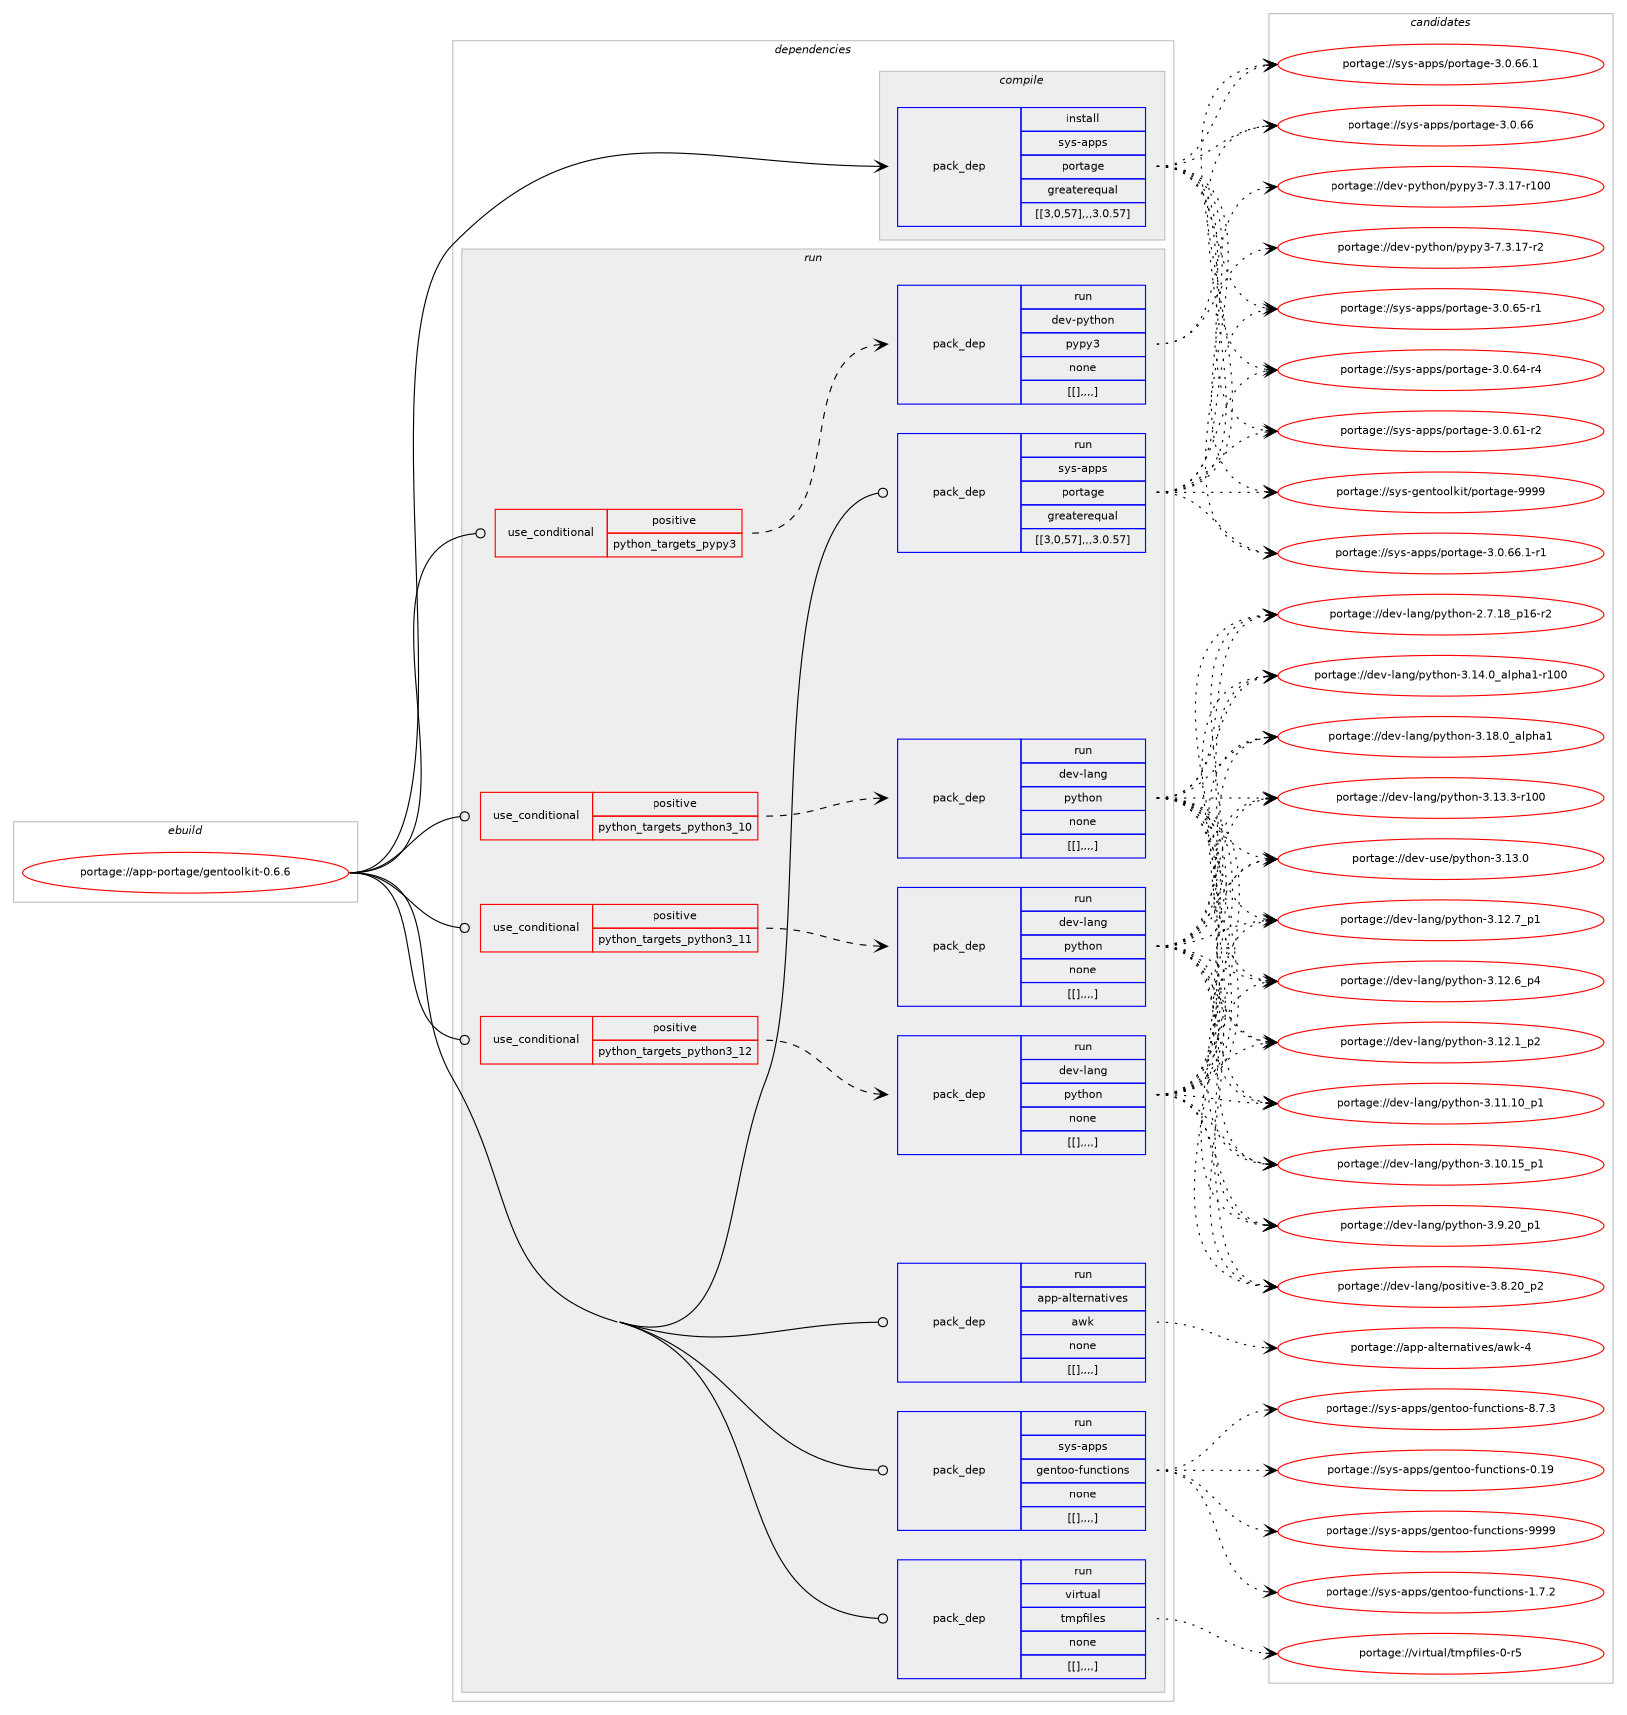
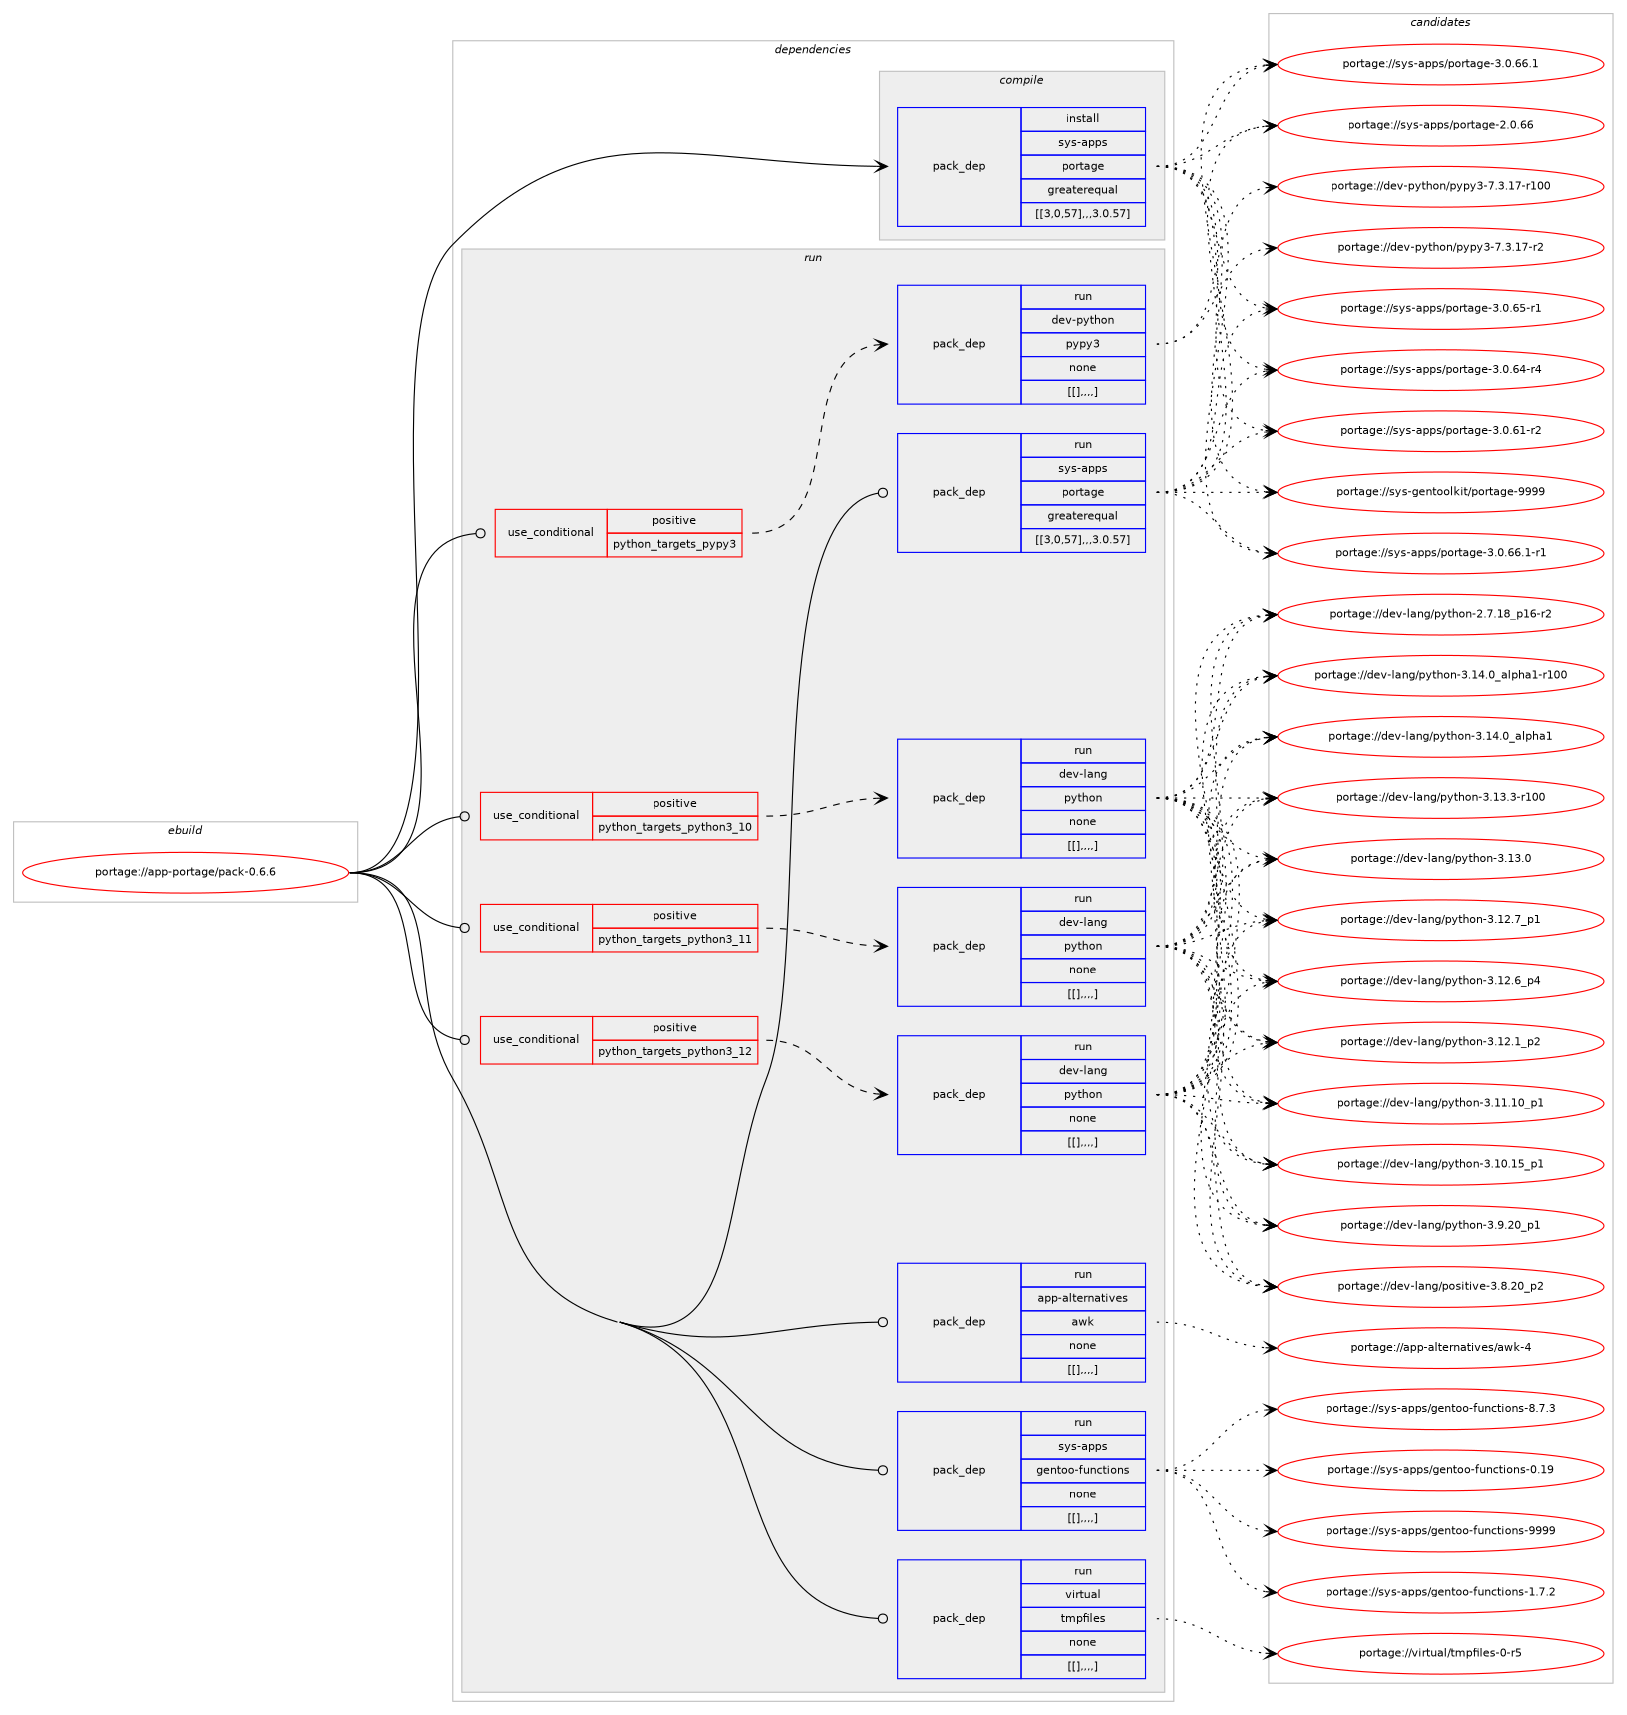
(1441, 126) -> (1441, 126)
(1441, 737) -> (1441, 737)
(1441, 859) -> (1441, 859)
(186, 873) -> (186, 873)
